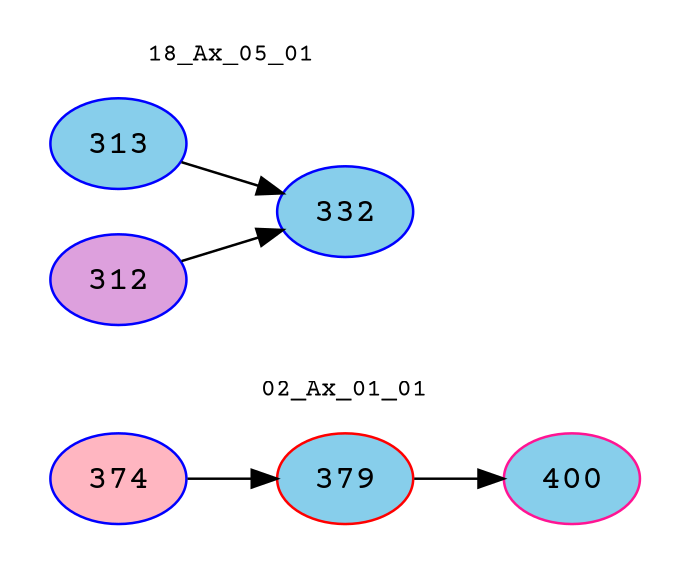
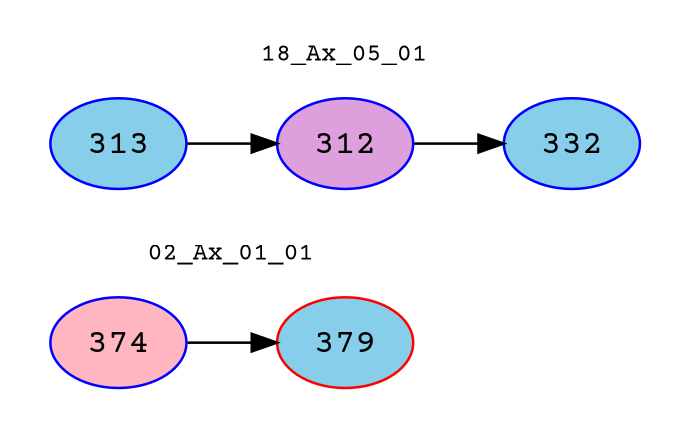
(220, 174) -> (219, 144)
(572, 479) -> none
